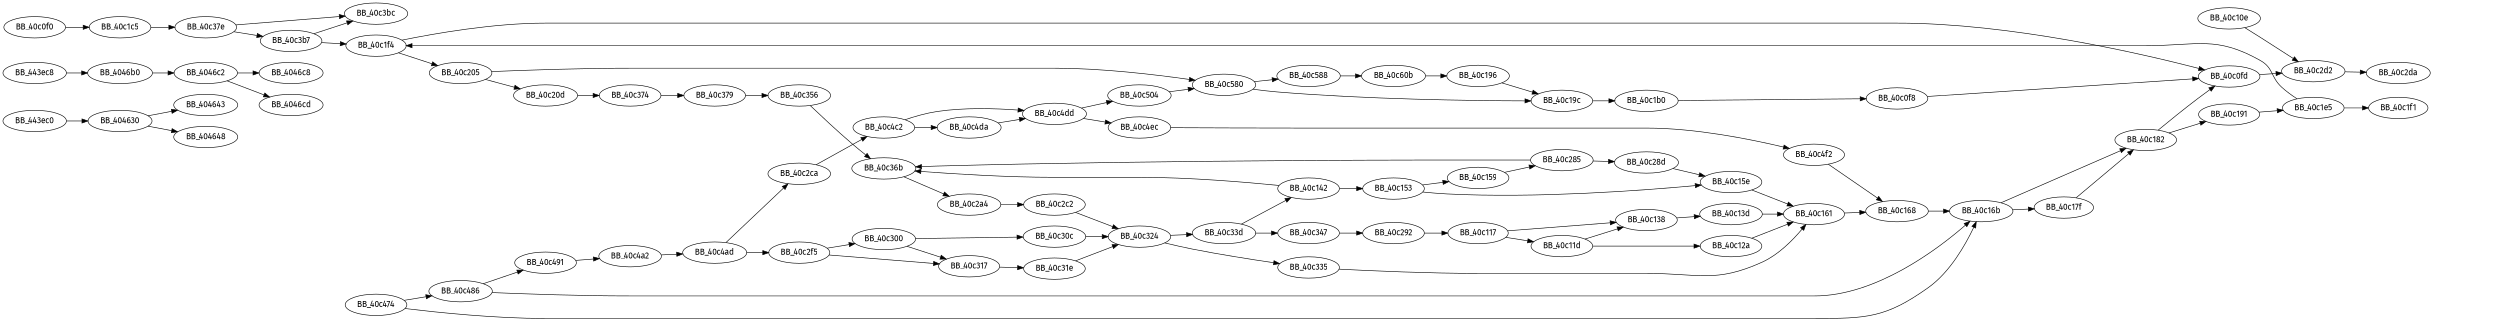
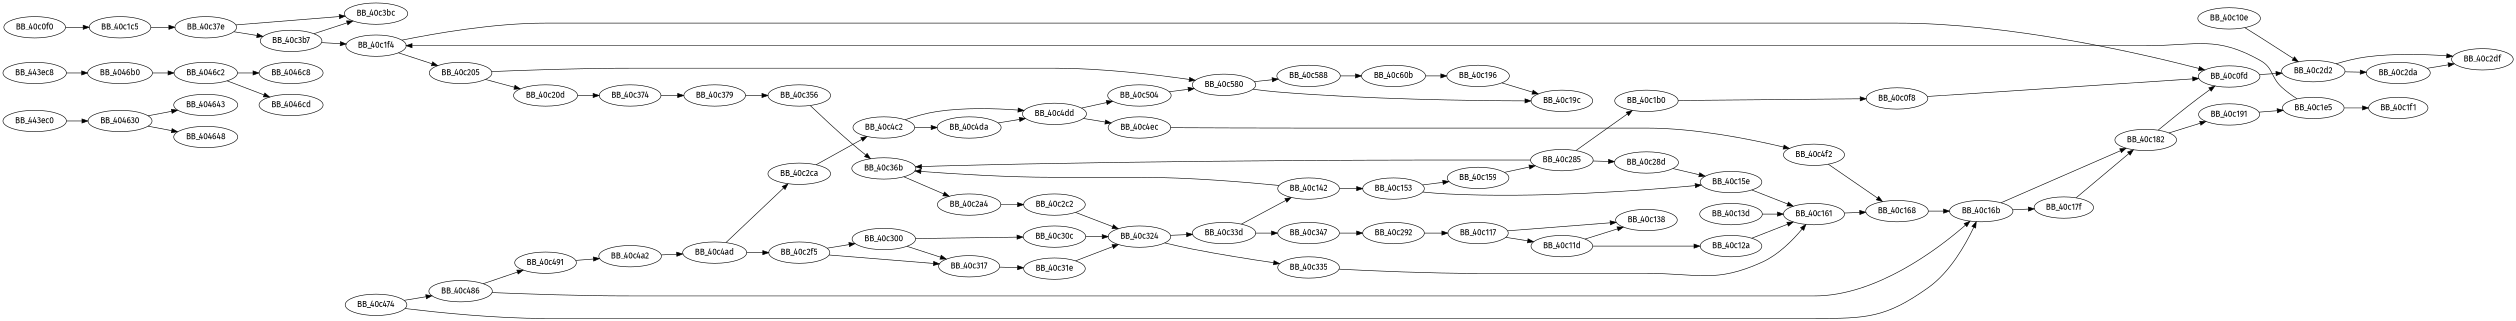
none -> (2482, 59)
(1601, 101) -> (1602, 132)
(1686, 217) -> none
